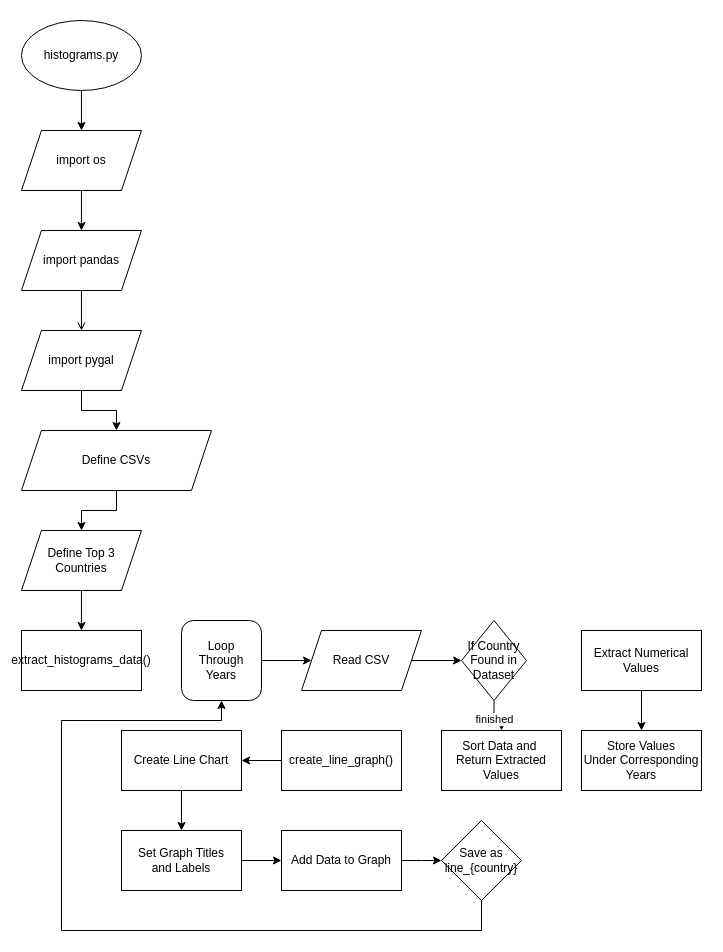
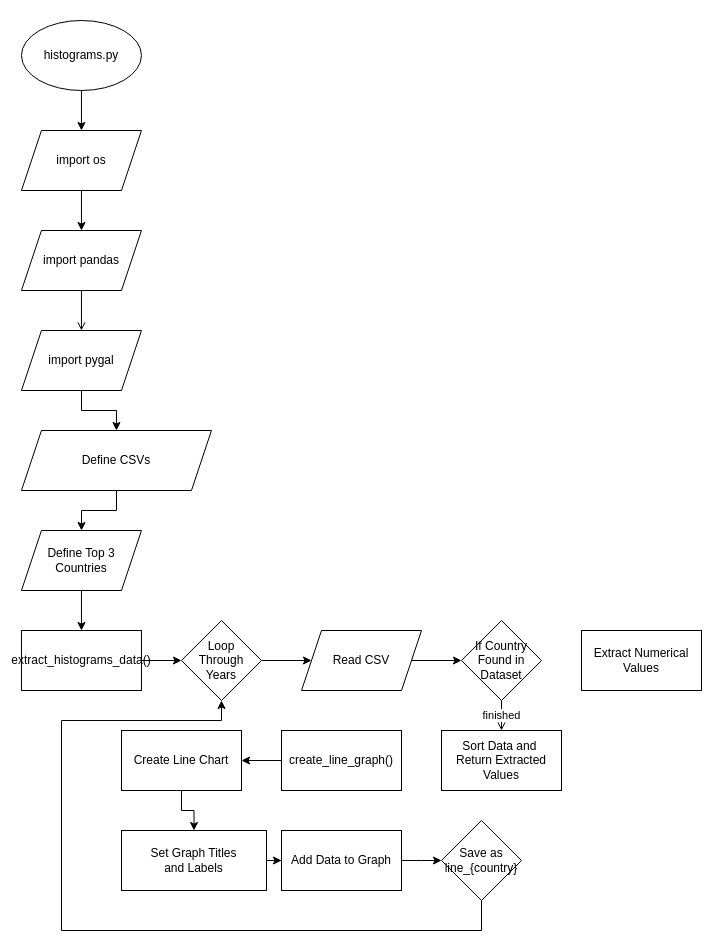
none -> (158, 661)
(222, 661) -> (222, 661)
(494, 661) -> (502, 661)
(642, 707) -> none
(642, 761) -> none
(182, 861) -> (194, 861)
